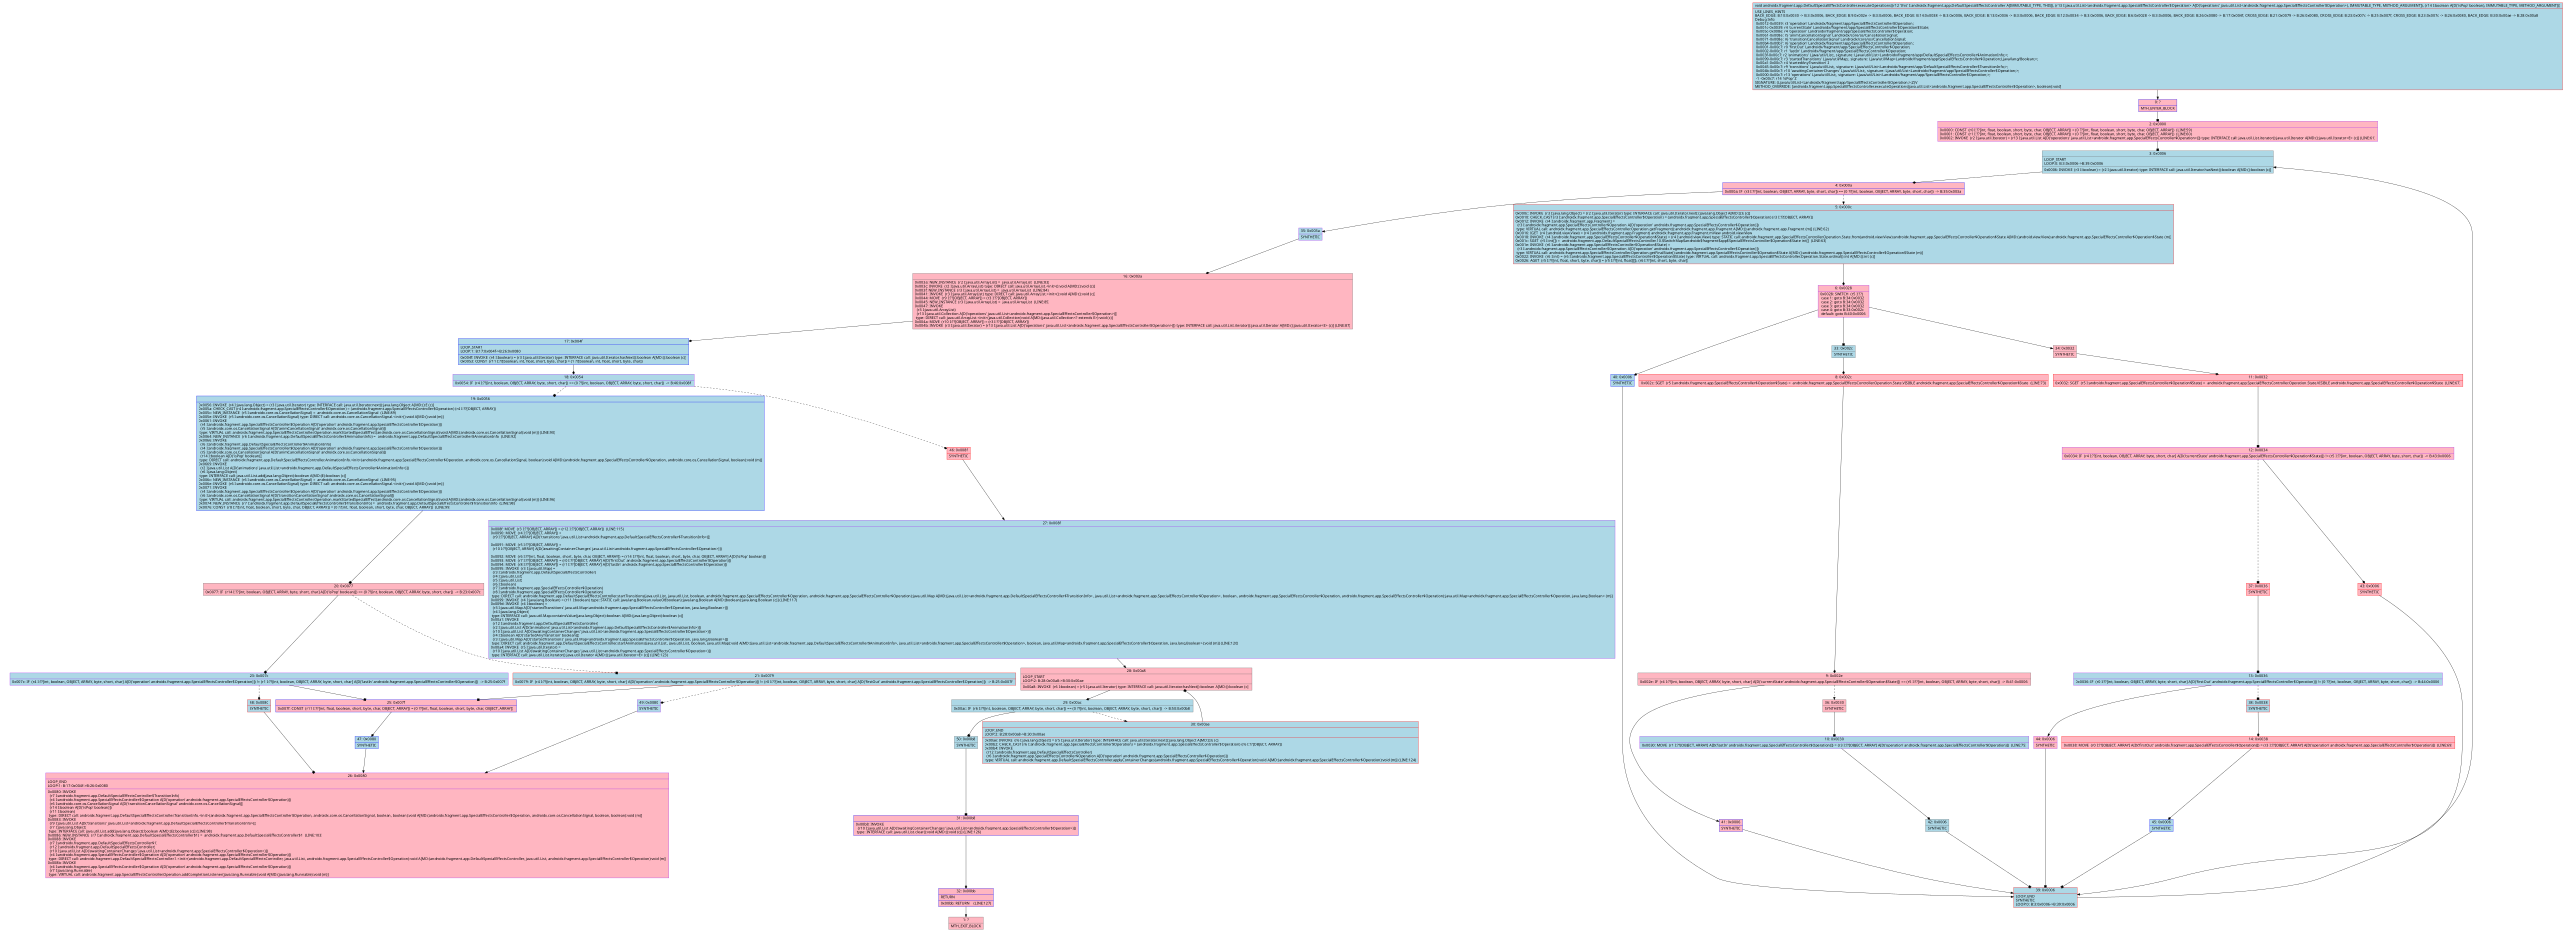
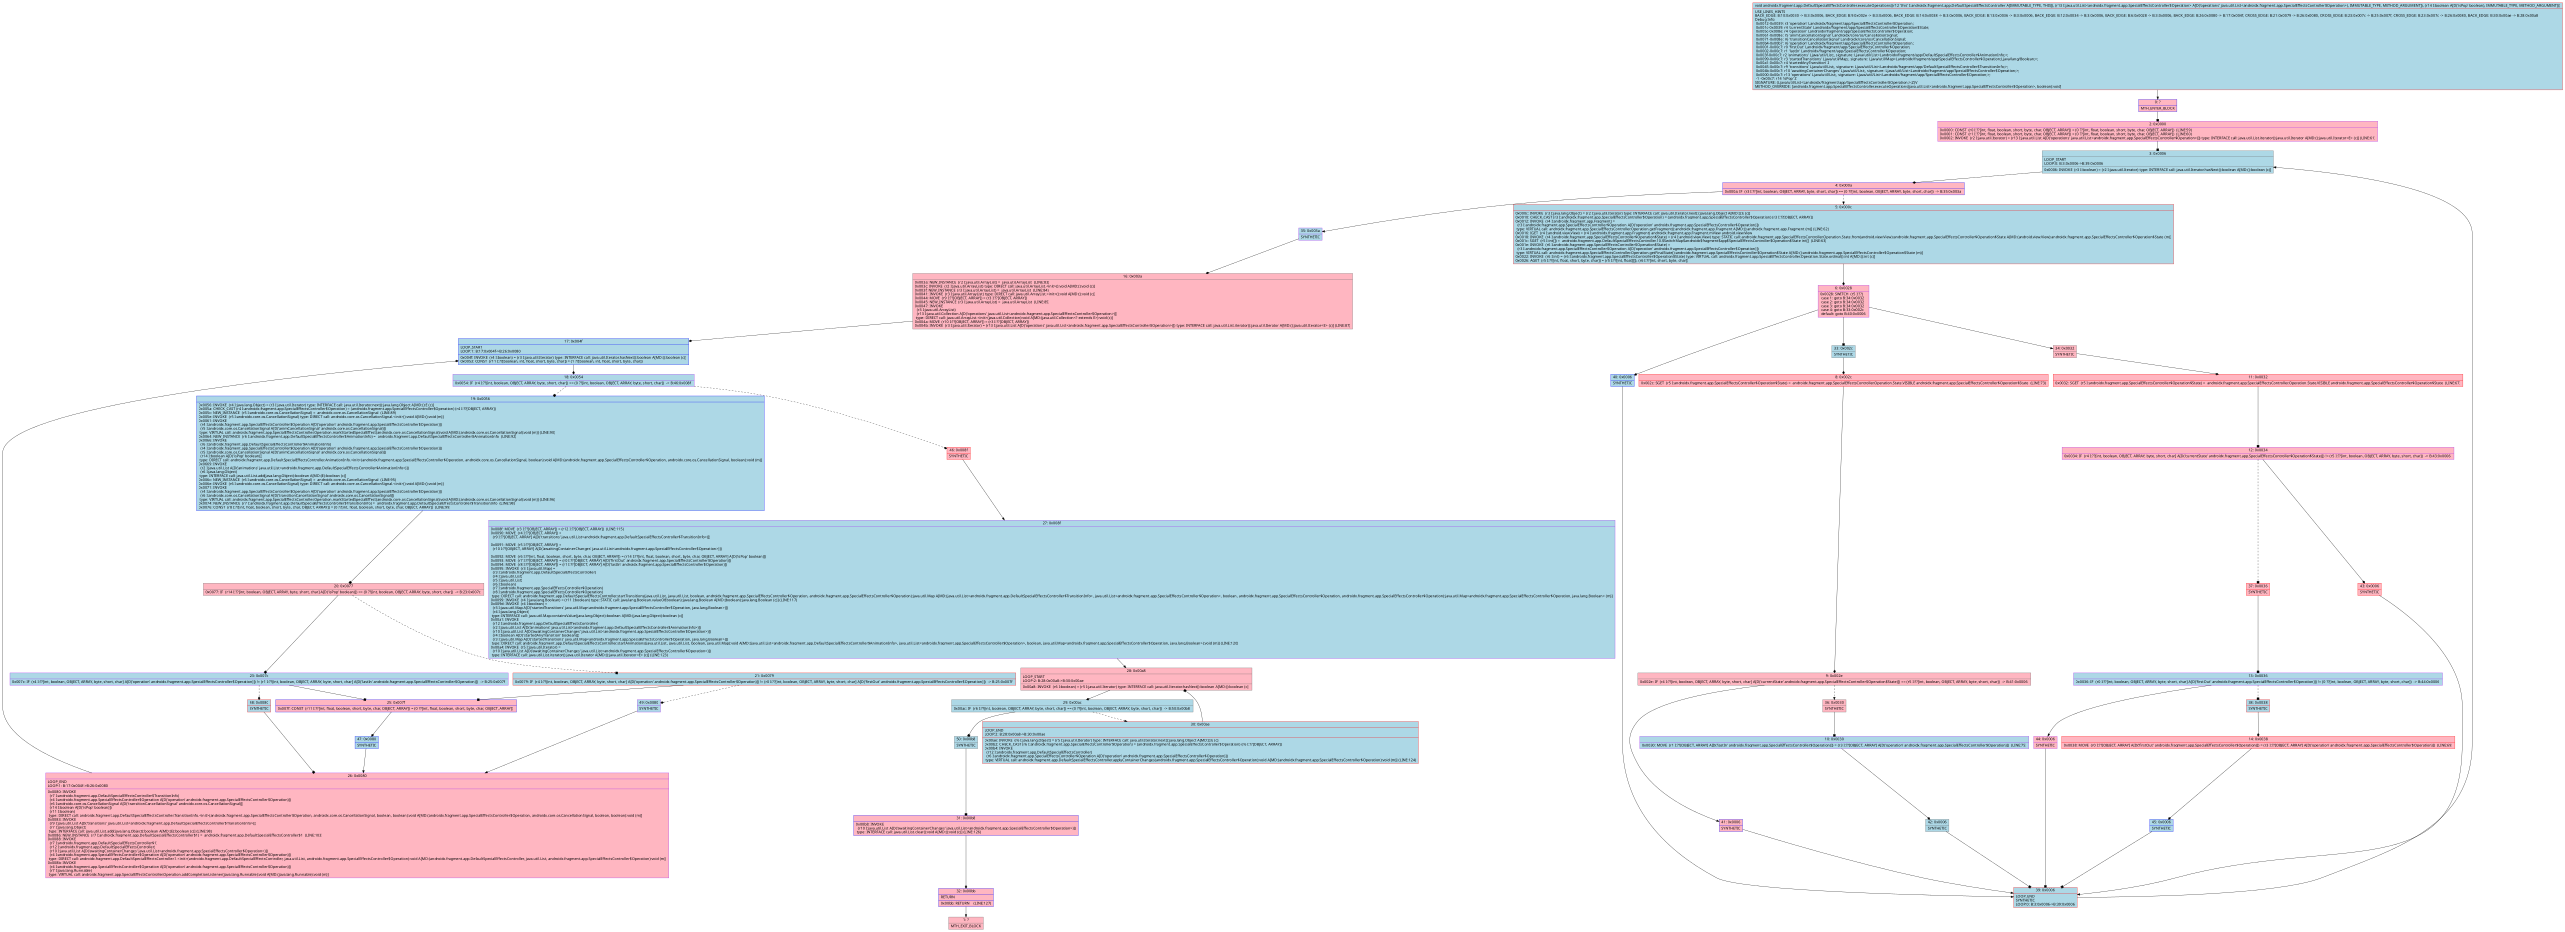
none -> (41, 425)
